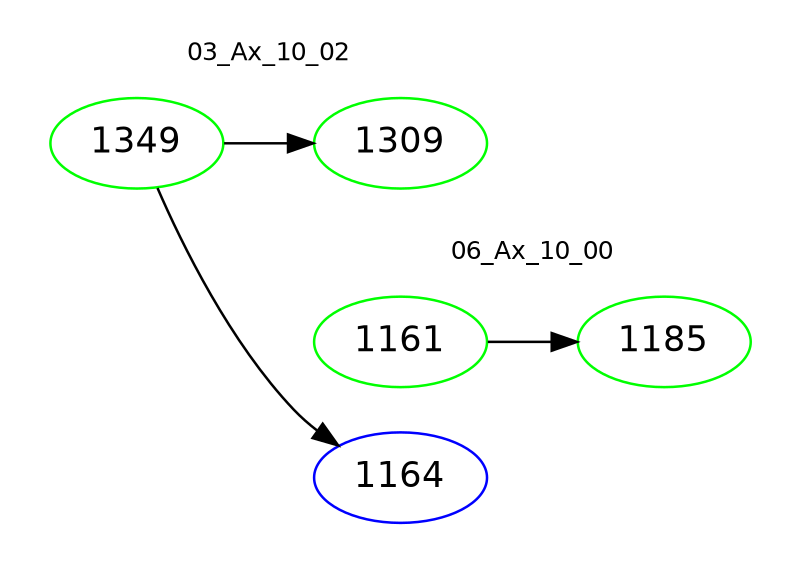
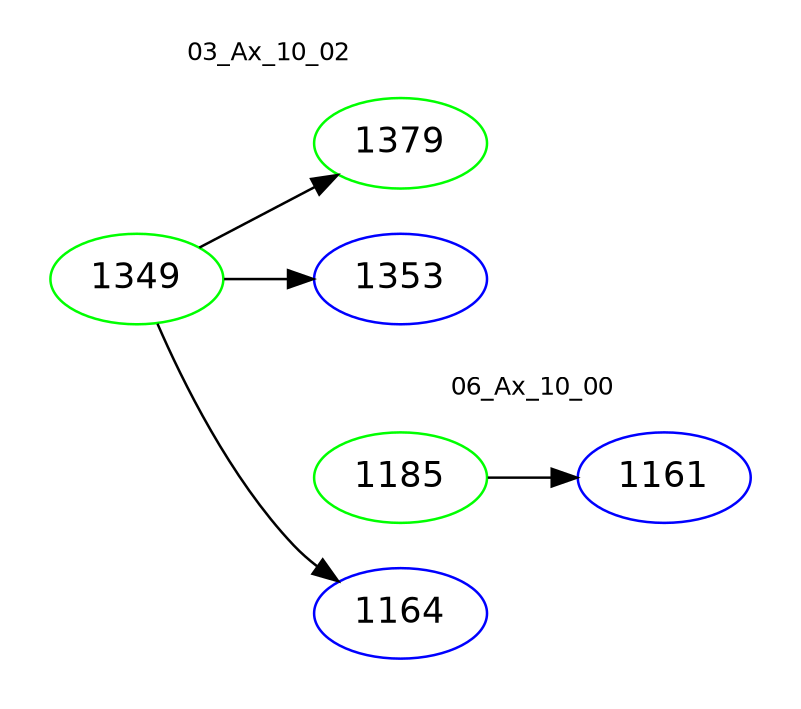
(401, 143) -> (401, 143)
none -> (401, 279)
(401, 342) -> (664, 478)
(520, 342) -> (520, 478)
